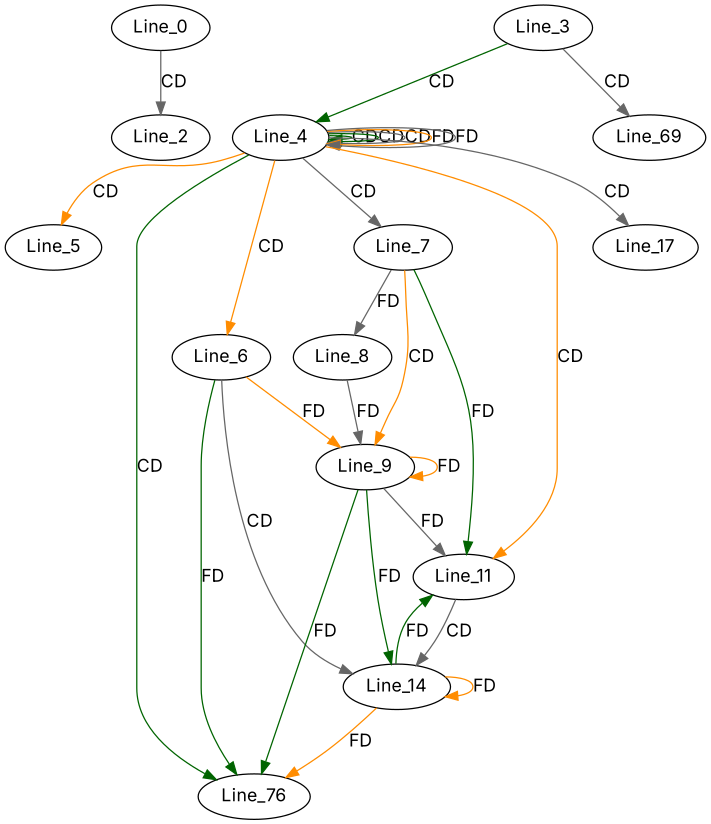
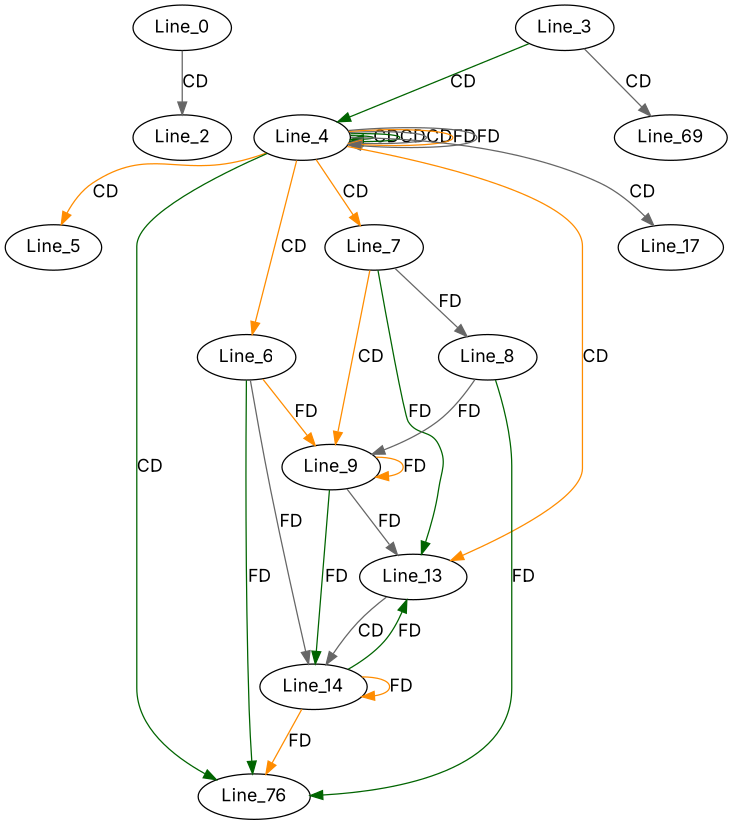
(337, 188) -> (335, 187)
(260, 522) -> (291, 522)
(464, 577) -> (413, 577)
(312, 626) -> (512, 652)
